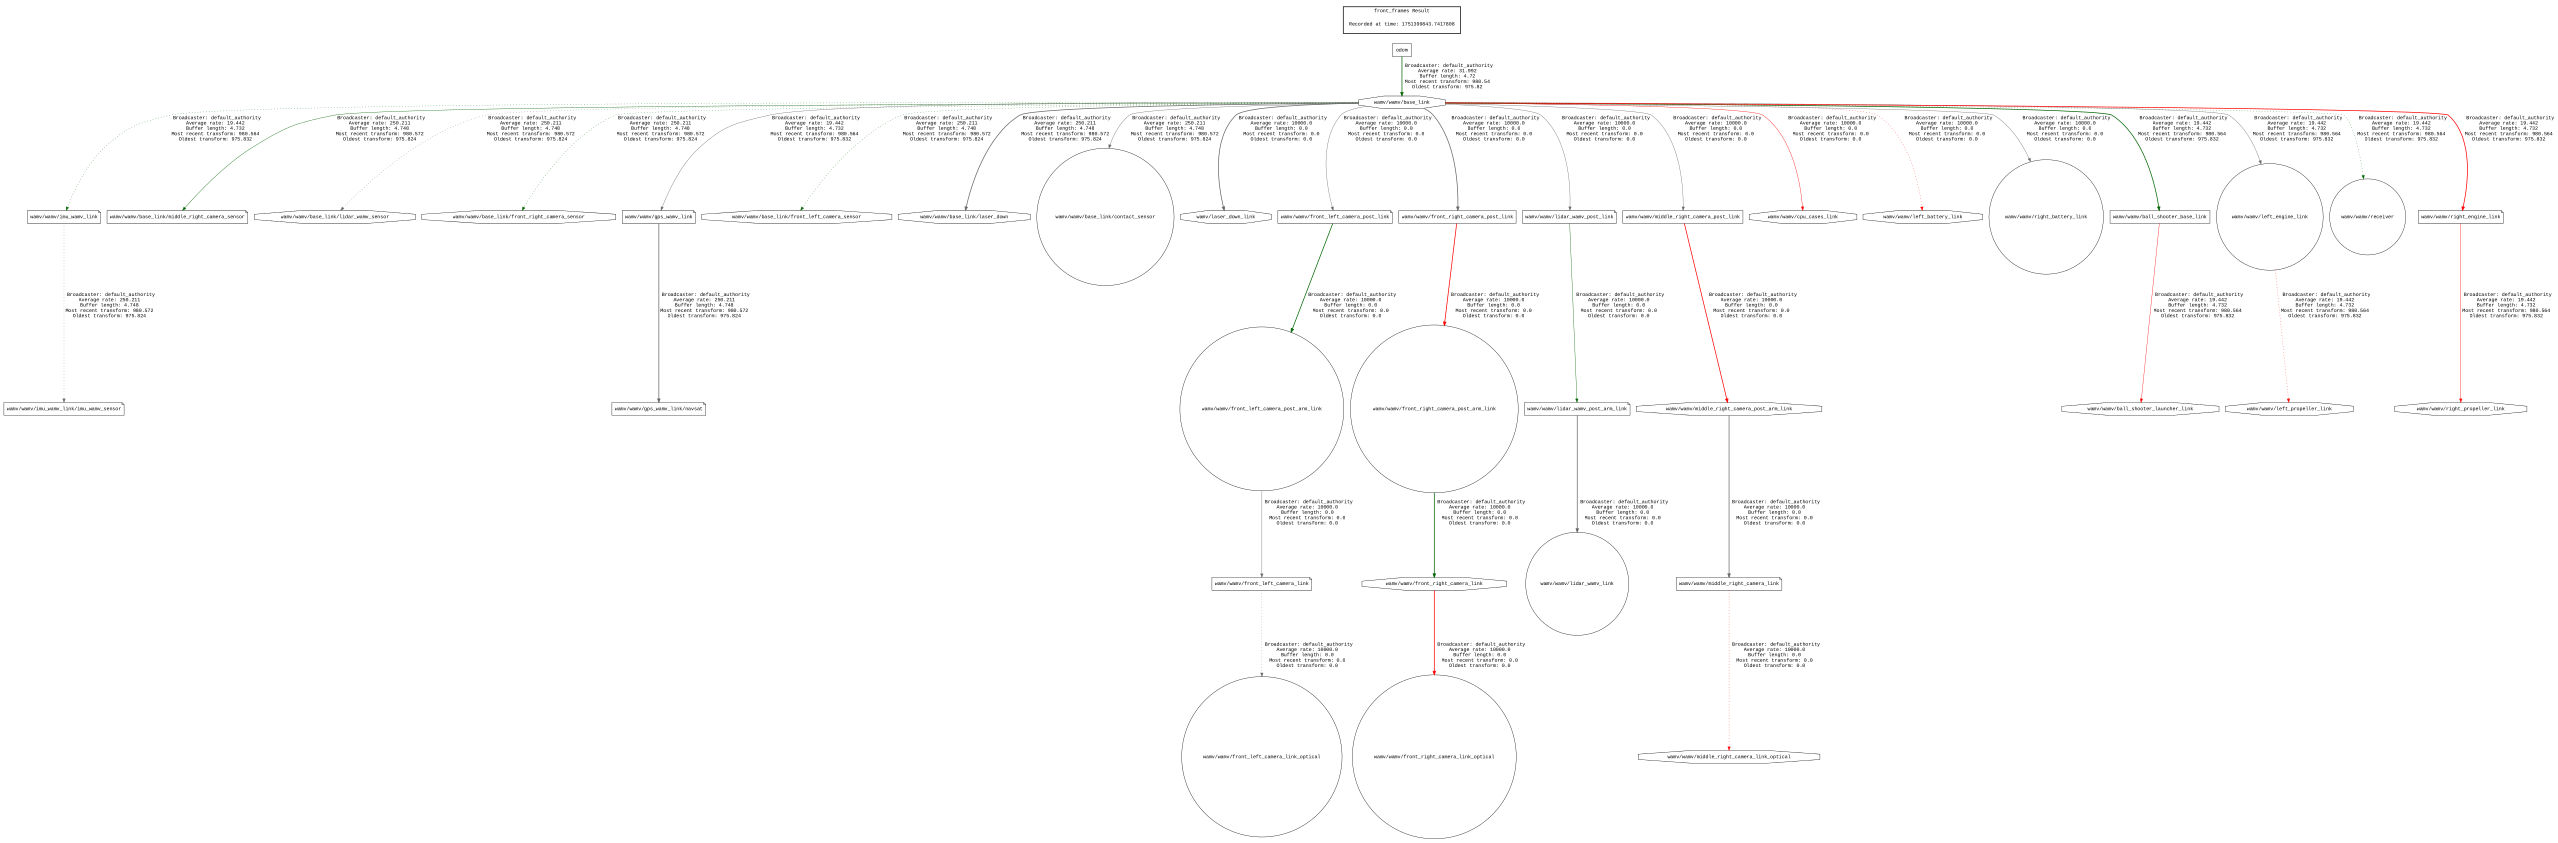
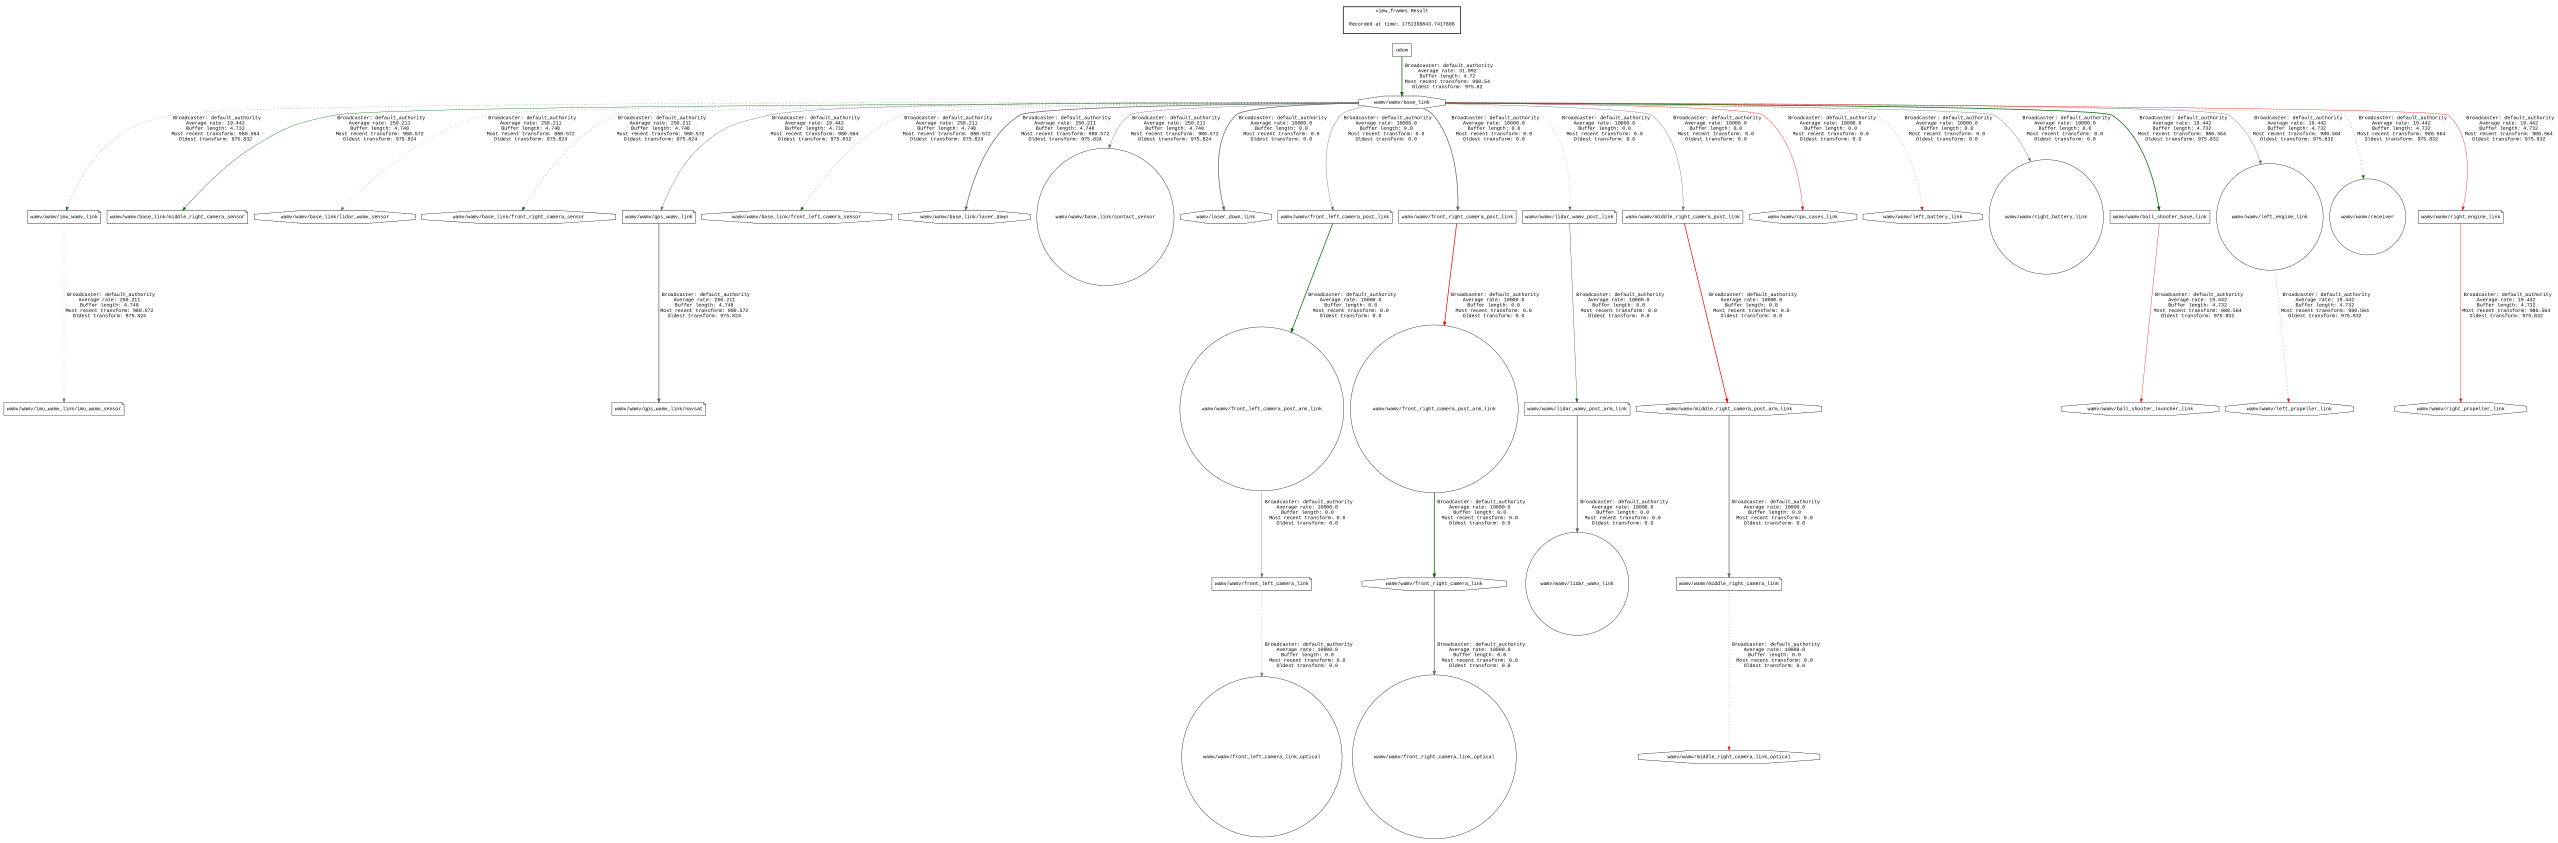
(1402, 11) -> (1402, 11)
(2243, 109) -> (2243, 109)
(1542, 116) -> (1542, 116)
(1434, 631) -> (1434, 631)
